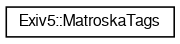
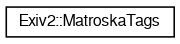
(90, 22) -> (90, 22)
